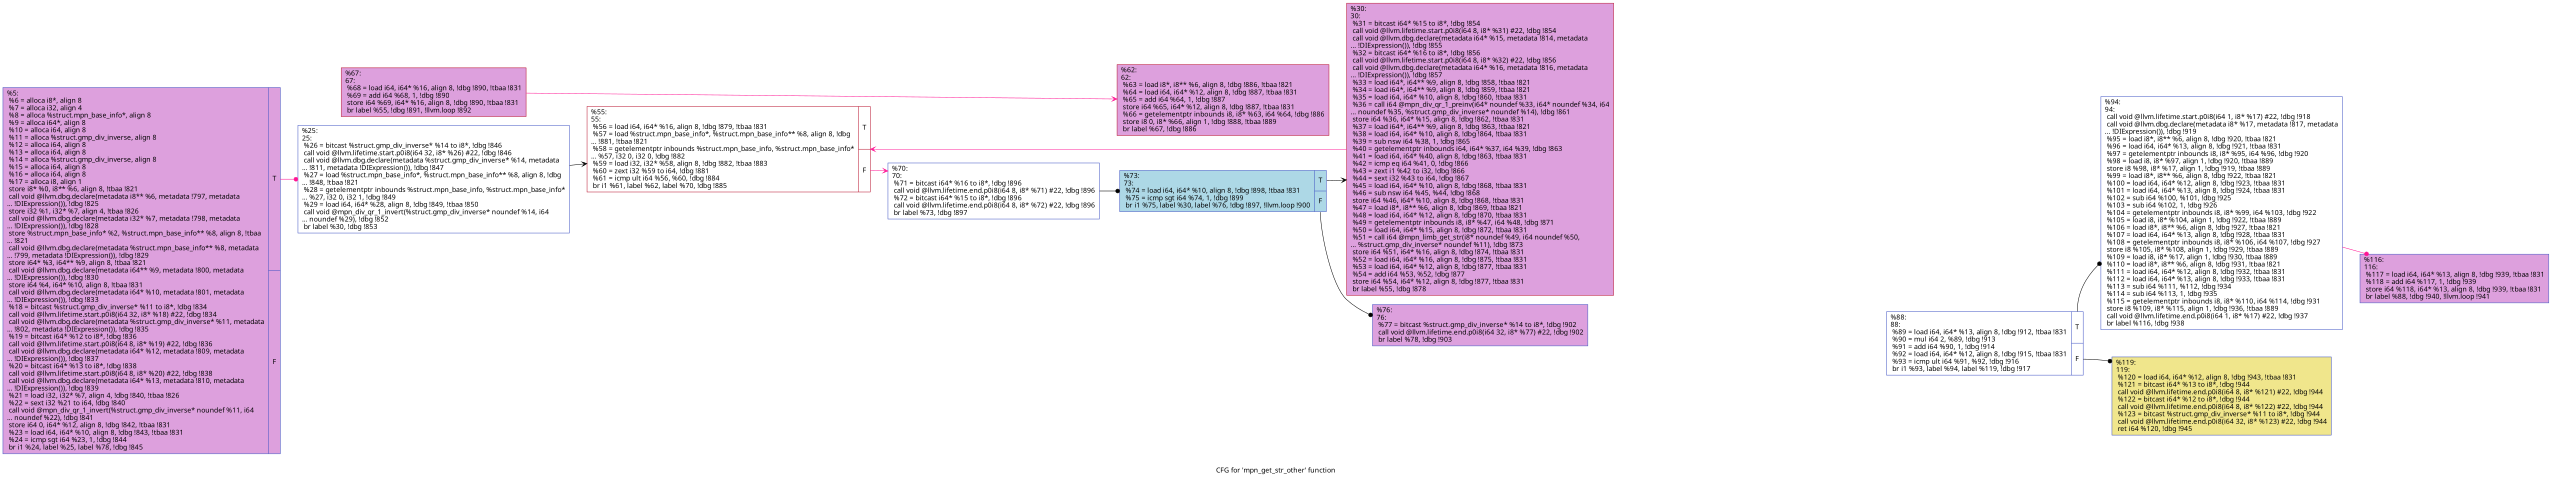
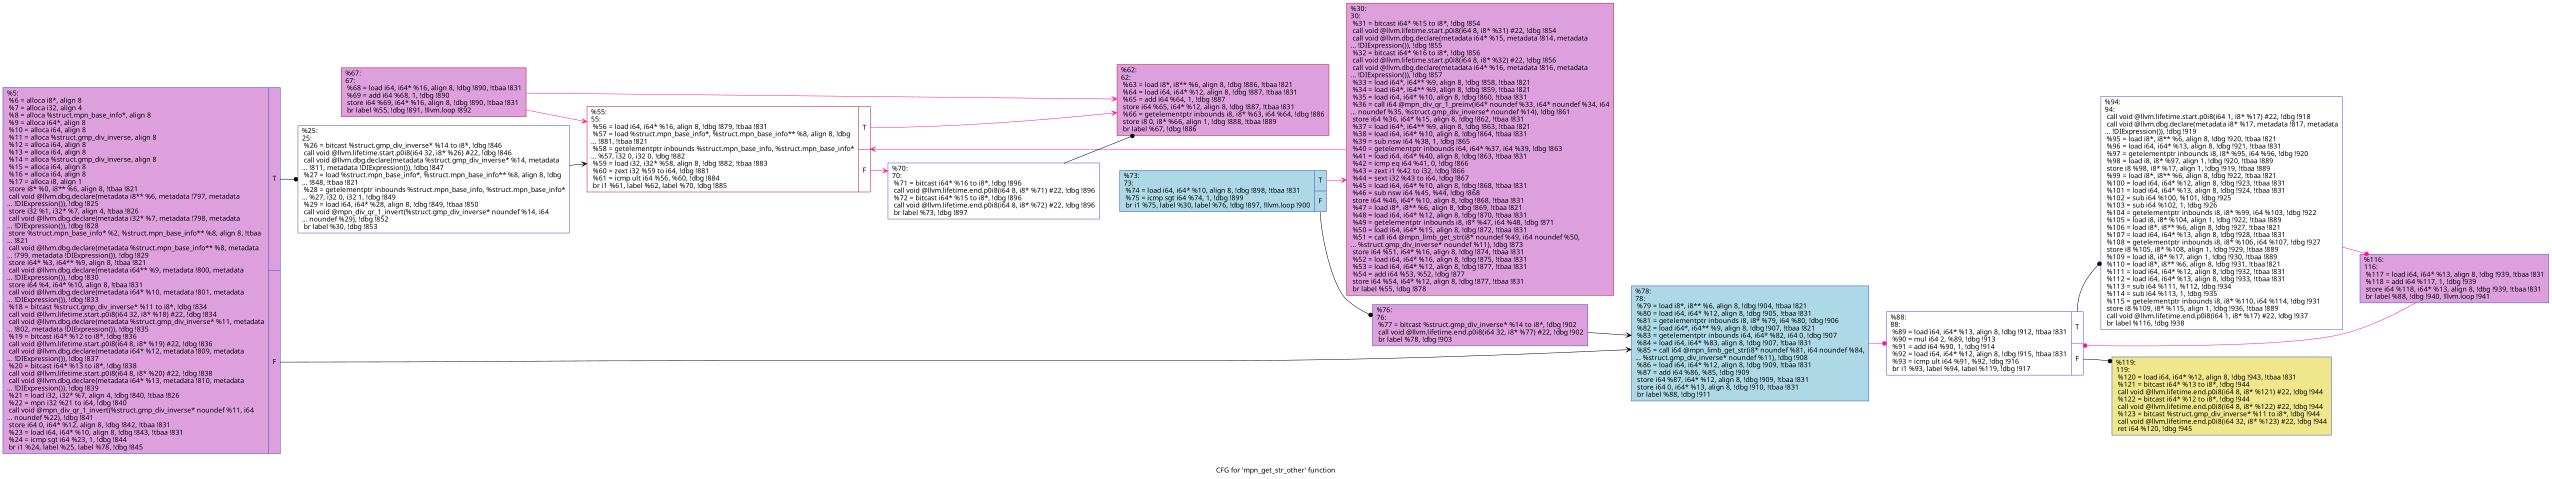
none -> (554, 115)
none -> (991, 123)
(287, 179) -> (287, 179)
(1334, 181) -> (1334, 181)
(1108, 191) -> (1091, 153)
none -> (1750, 343)
none -> (2255, 344)
(66, 403) -> (67, 403)
